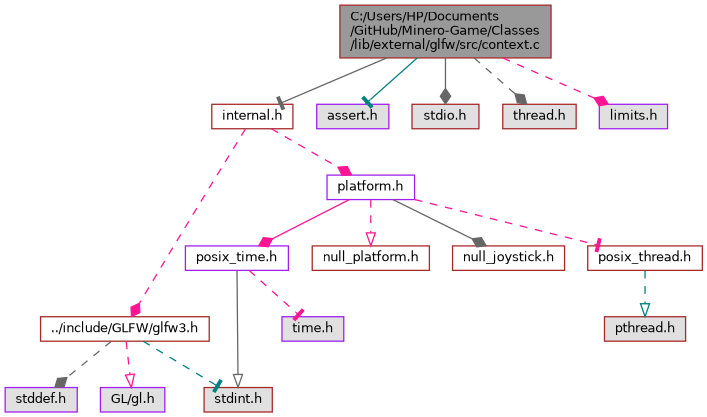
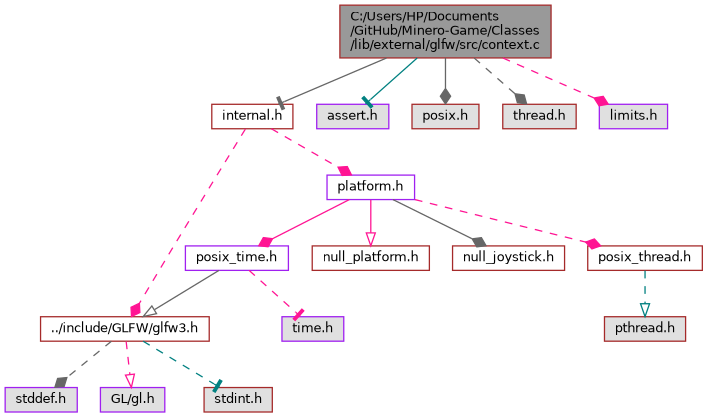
(445, 117) -> (445, 117)
(371, 216) -> (371, 216)
(504, 222) -> (504, 222)
(237, 323) -> (187, 290)
